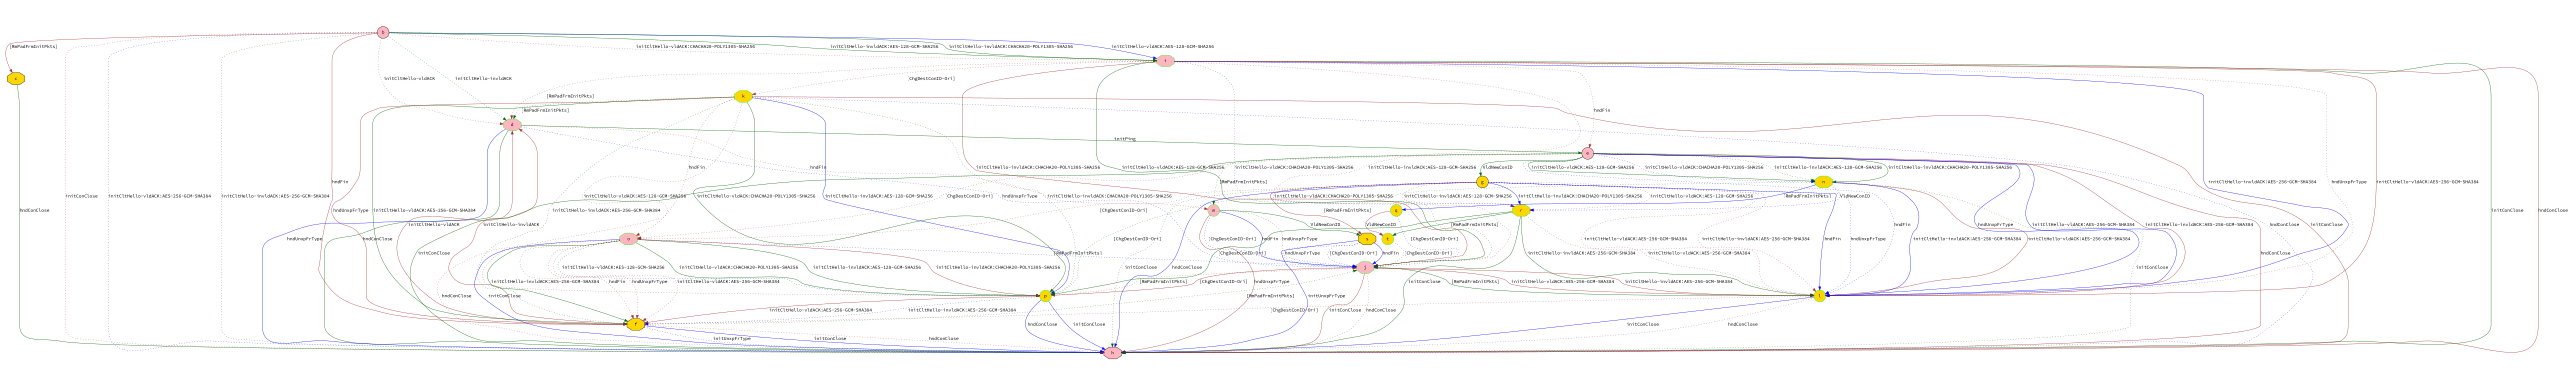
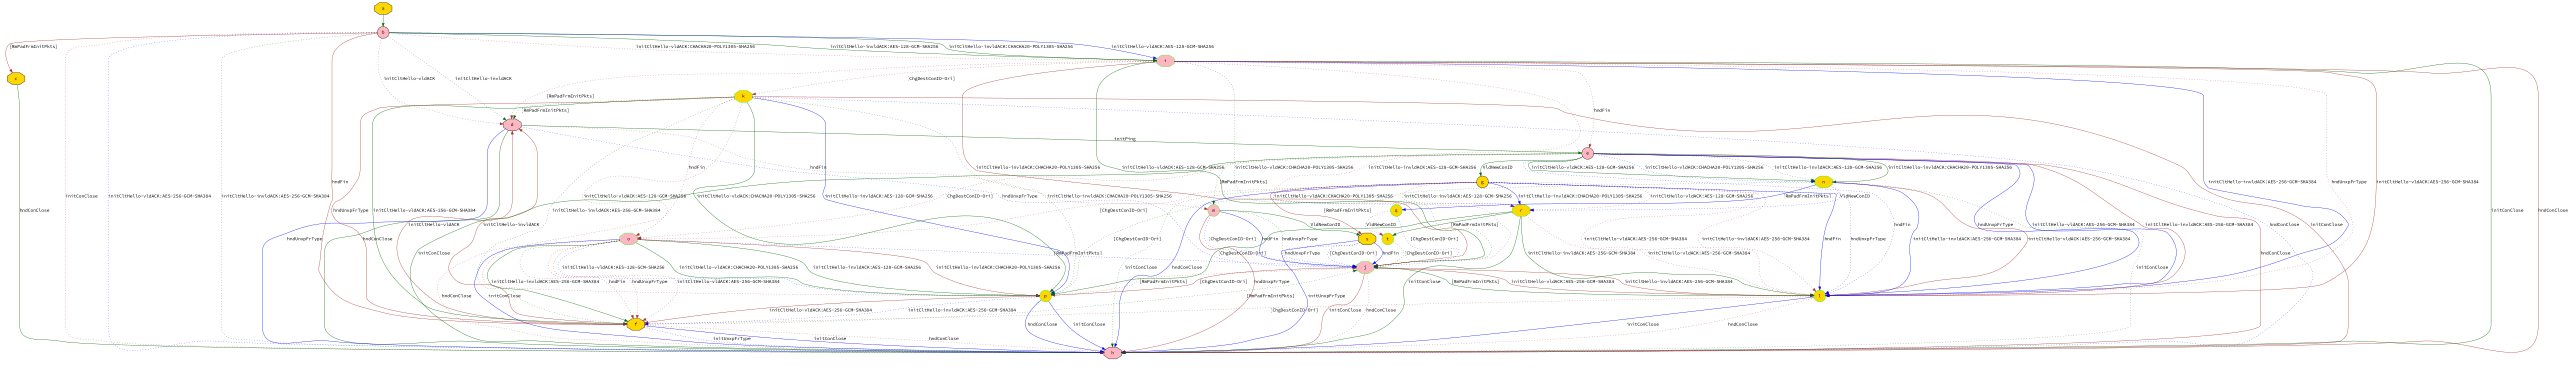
none -> (383, 9)
(512, 125) -> (512, 125)
(1368, 220) -> (1368, 220)
